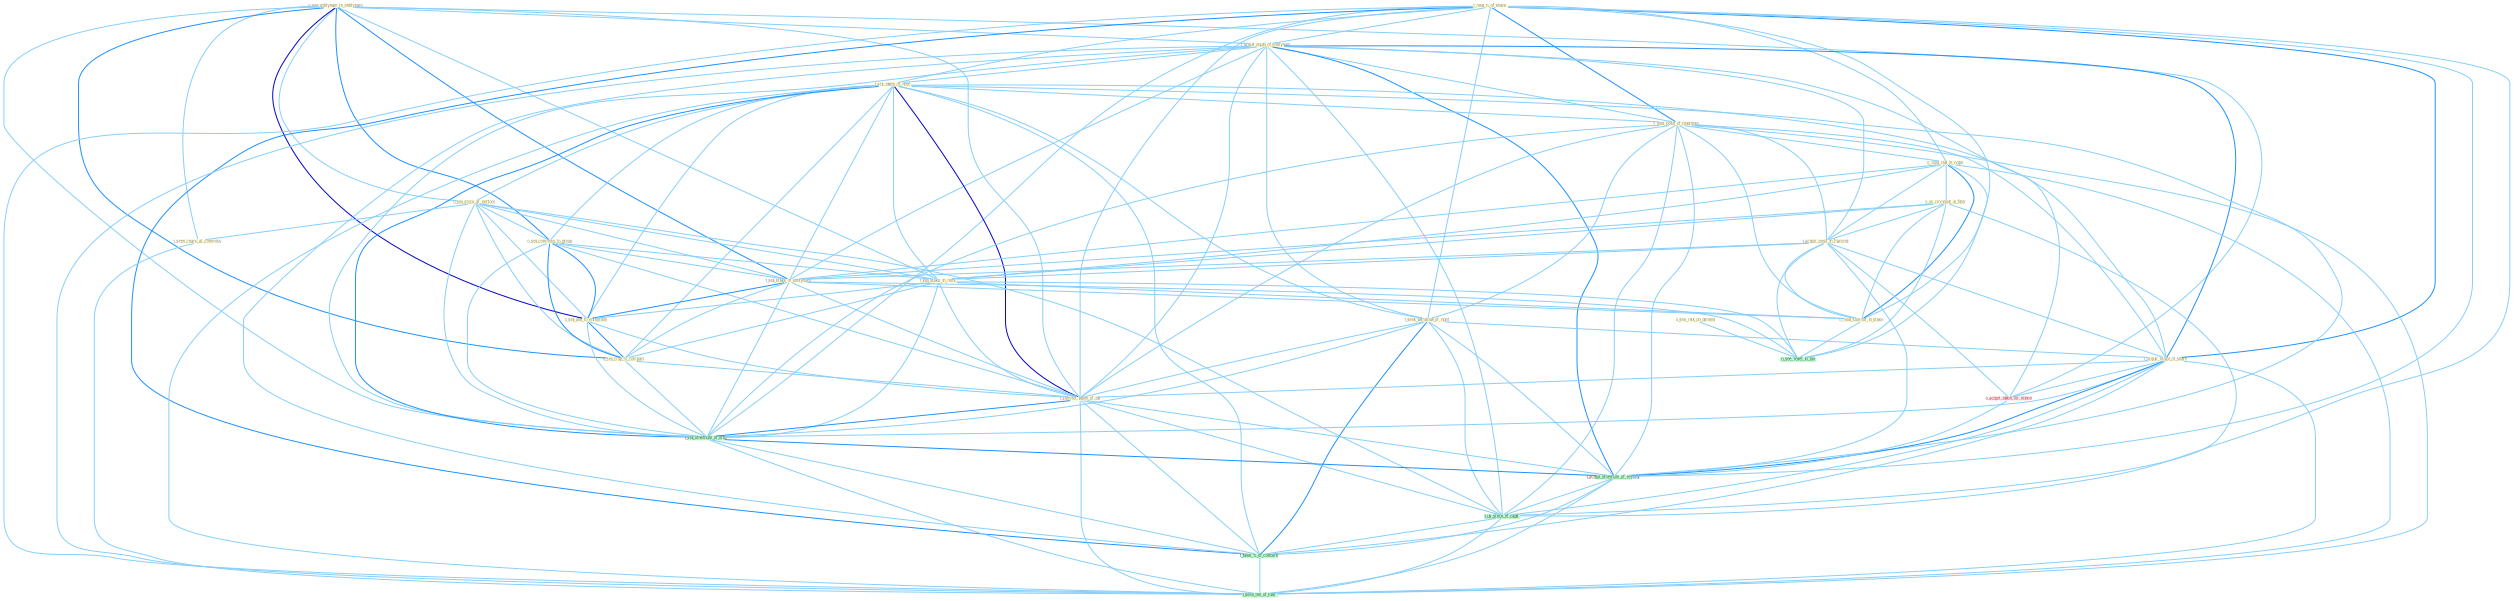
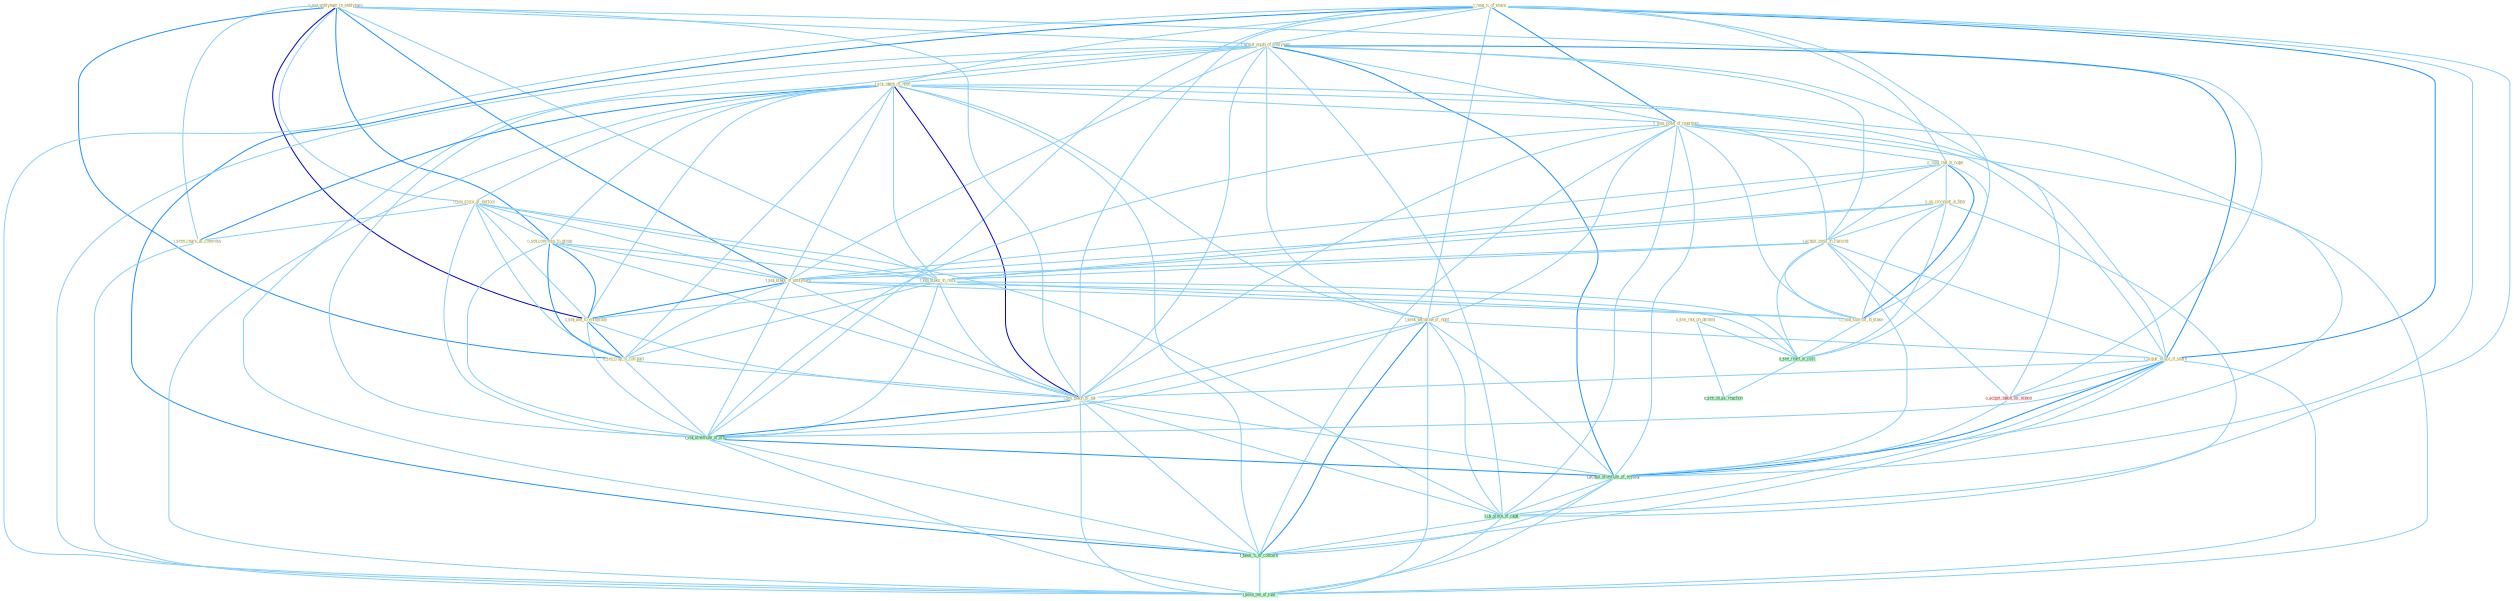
(394, 226) -> (529, 125)
(130, 242) -> none
none -> (1457, 266)
(1798, 359) -> (1798, 359)
(1080, 399) -> (1080, 399)
none -> (1724, 399)
(2369, 528) -> (1428, 512)
